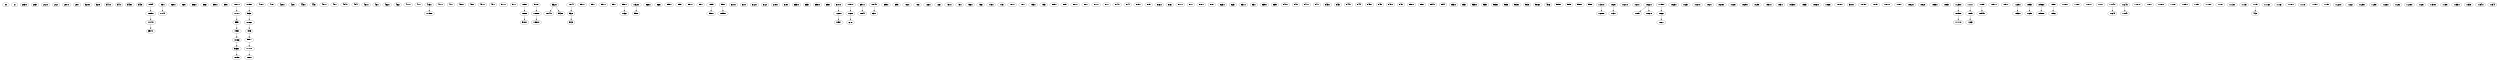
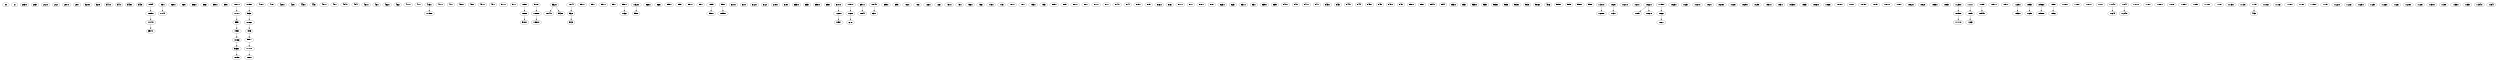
(1852, 5) -> (1852, 5)
(2125, 9) -> (2124, 9)
